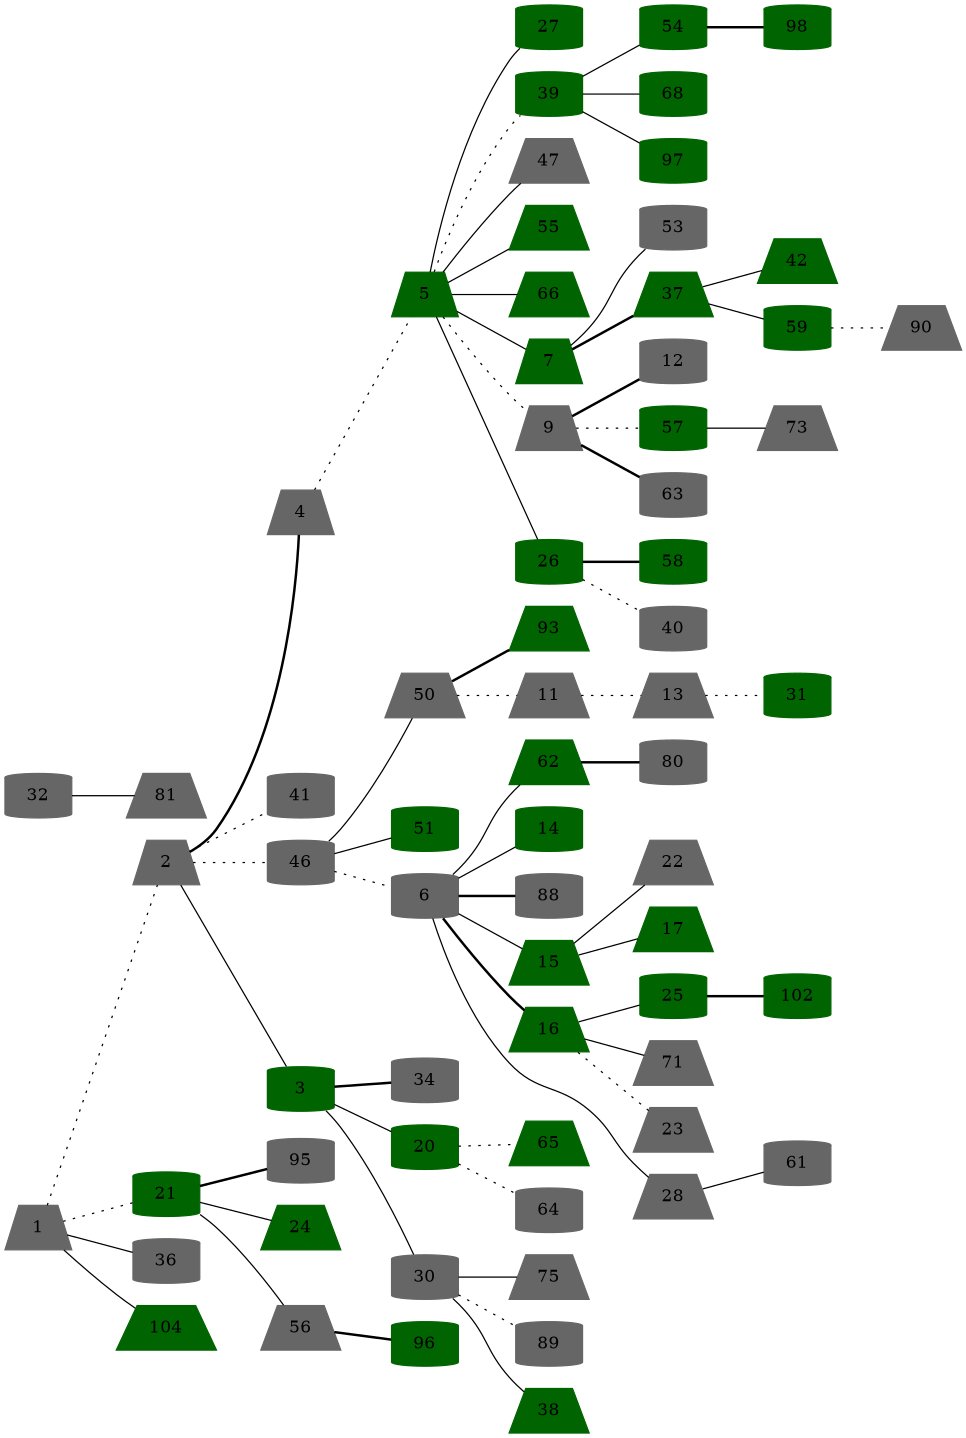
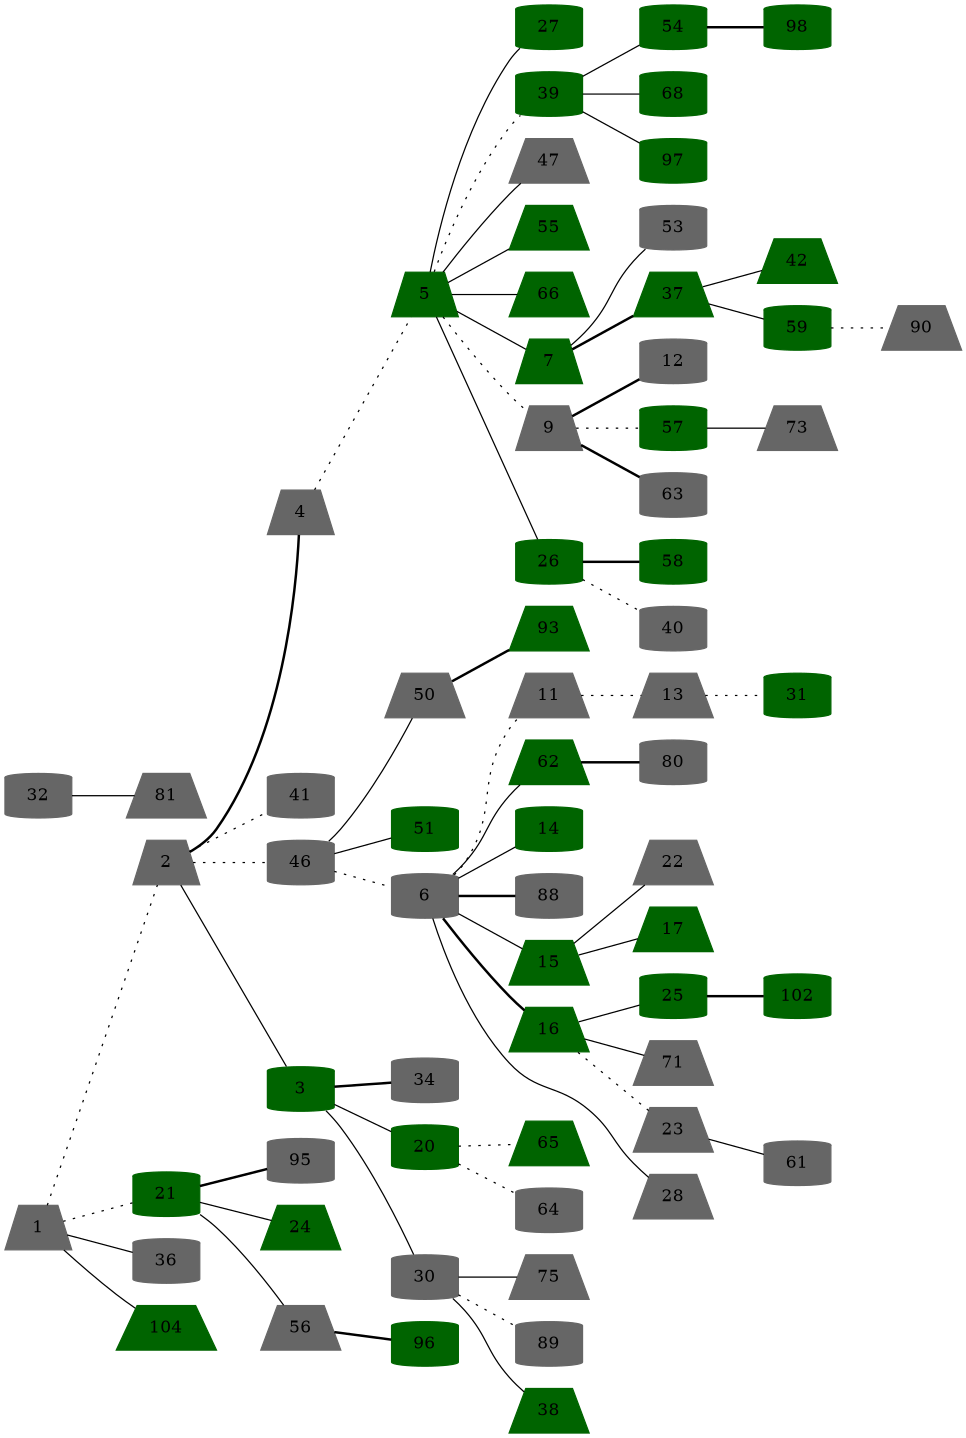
(487, 695) -> (487, 797)
(733, 1181) -> (736, 1147)
